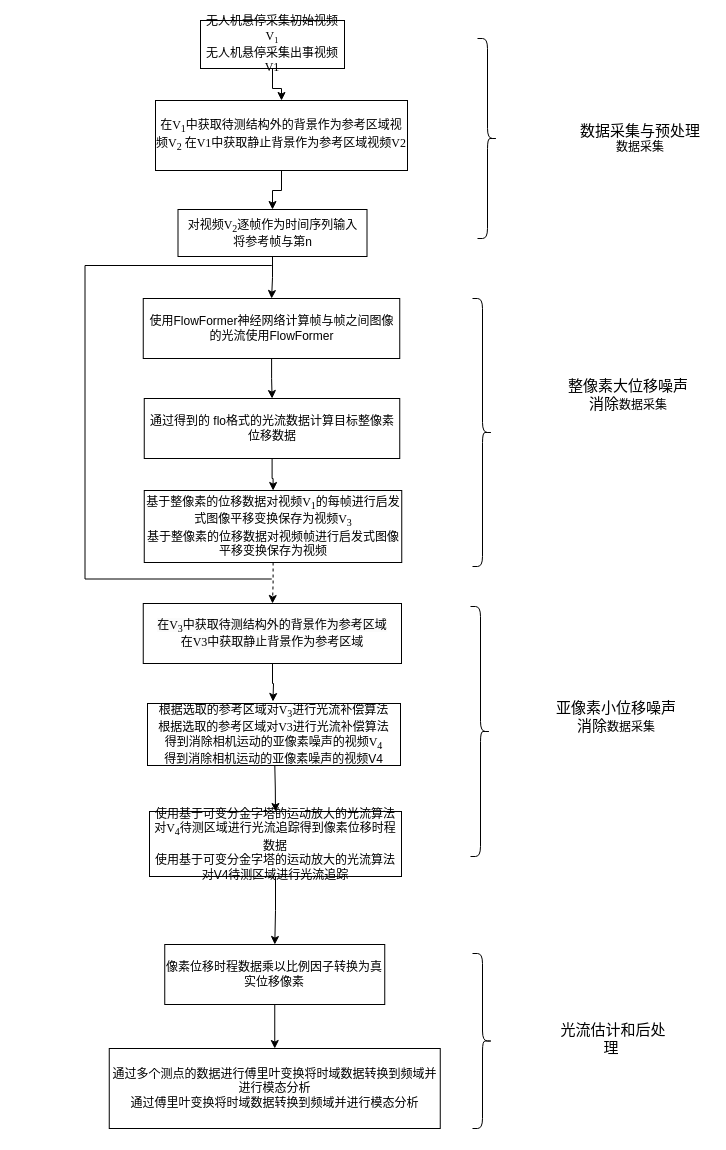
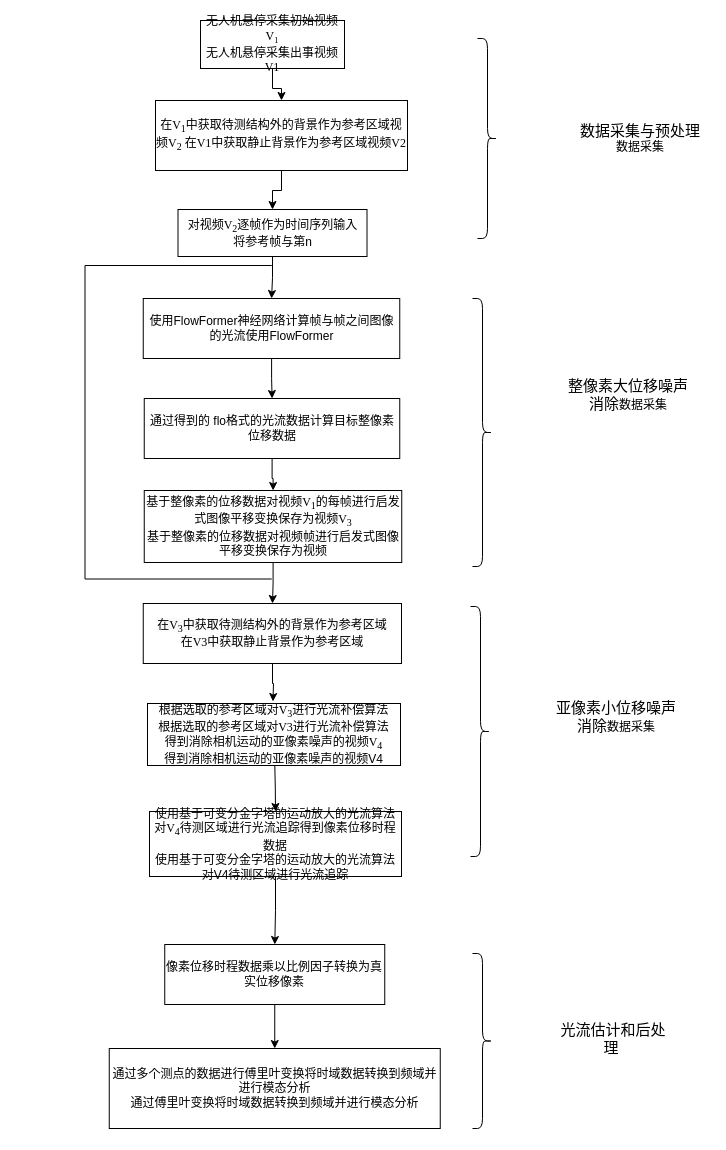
(273, 580) -> (273, 580)
